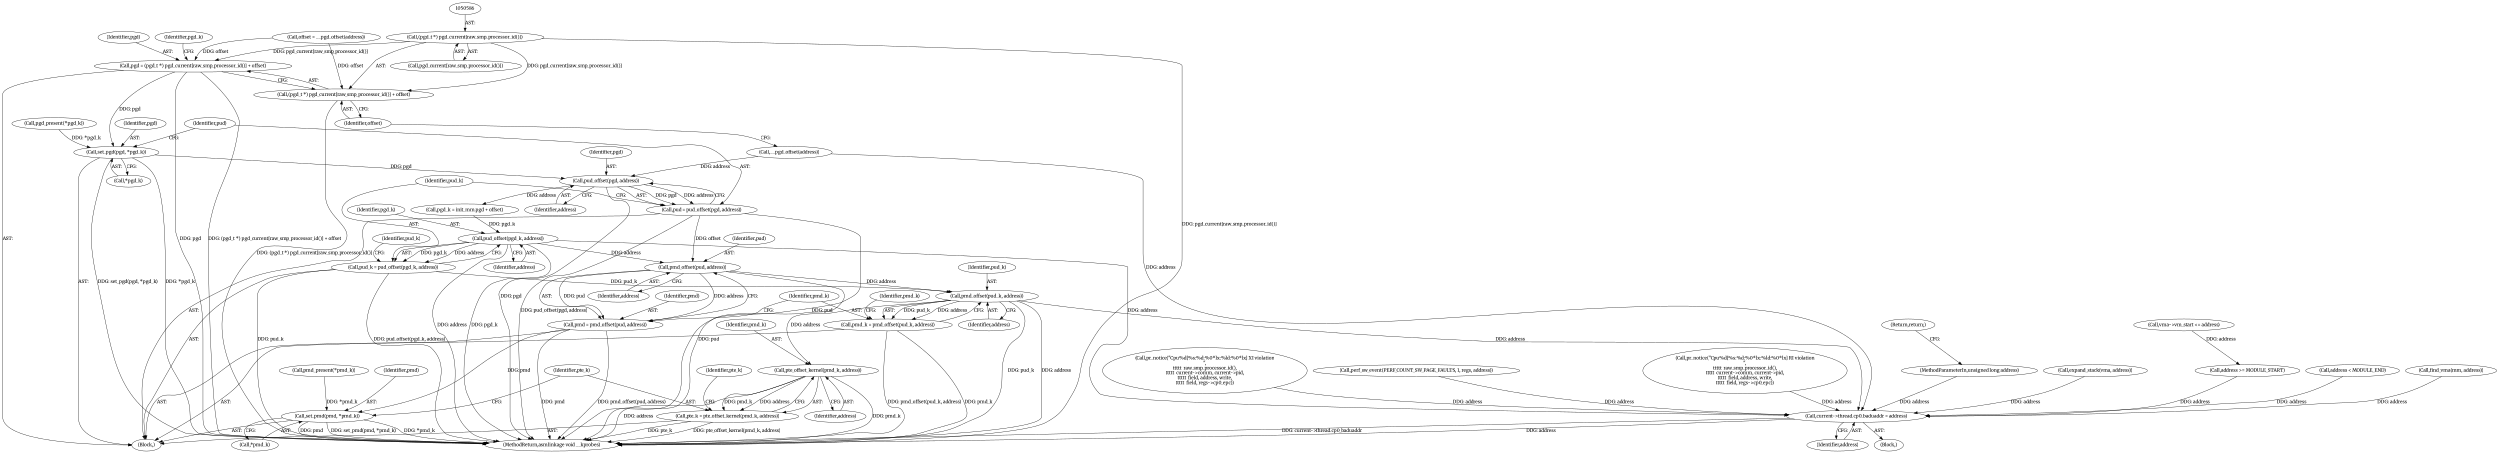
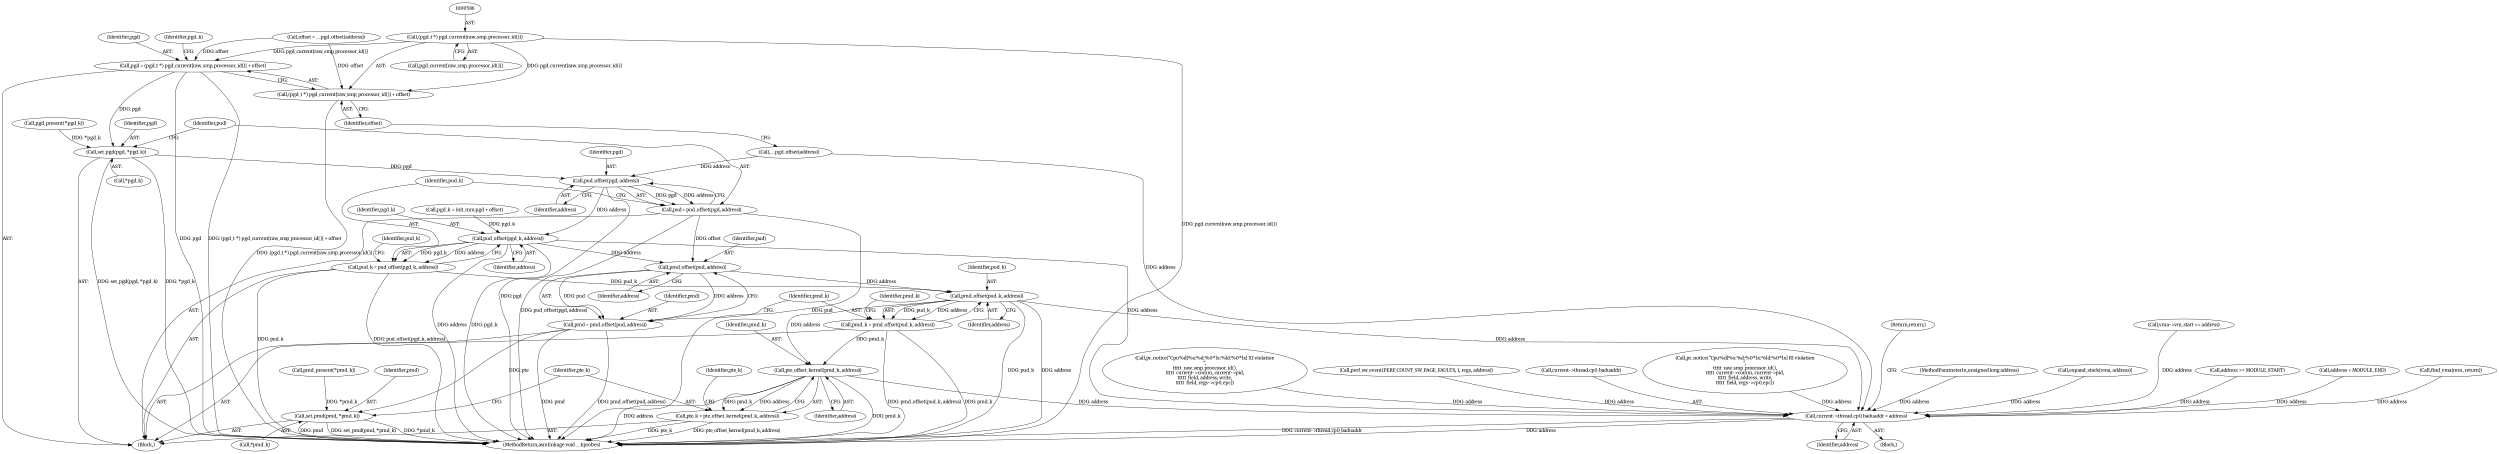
(465, 9) -> (465, 9)
(460, 52) -> (460, 52)
(125, 165) -> none
(529, 193) -> (584, 220)
(789, 314) -> none
none -> (846, 344)
(1937, 347) -> (1882, 368)
(2214, 347) -> (2076, 408)
(519, 371) -> (519, 371)
none -> (1581, 371)
(2451, 371) -> (2451, 371)
none -> (1314, 412)
(259, 422) -> none
